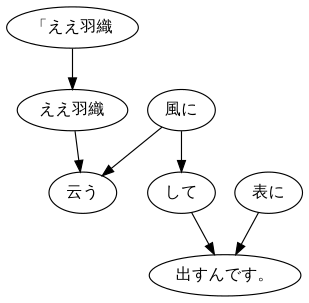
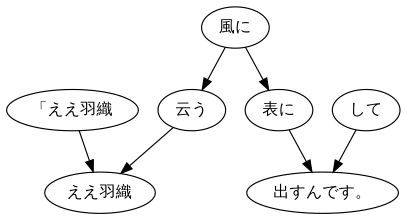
(77, 146) -> (152, 147)
(181, 146) -> (254, 63)
